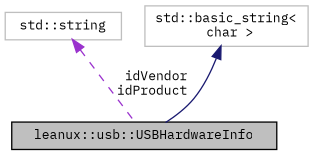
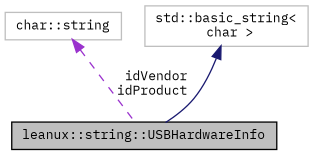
(63, 26) -> (63, 26)
(144, 136) -> (144, 136)
